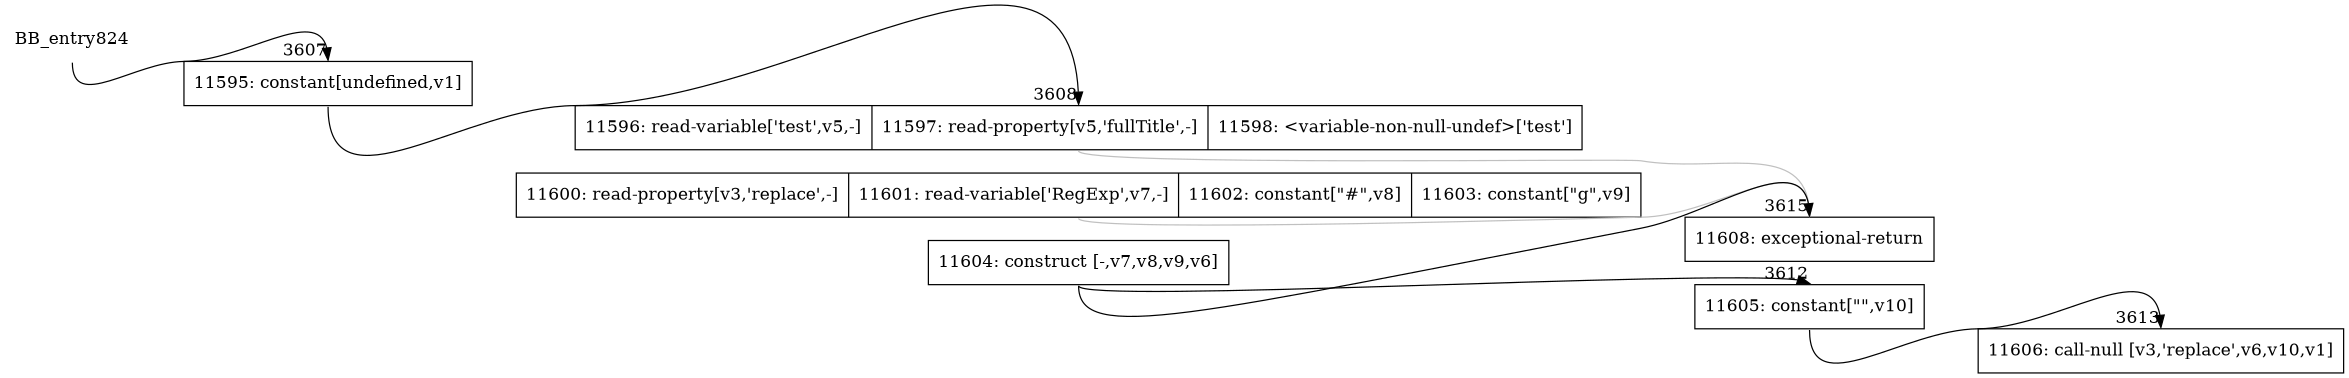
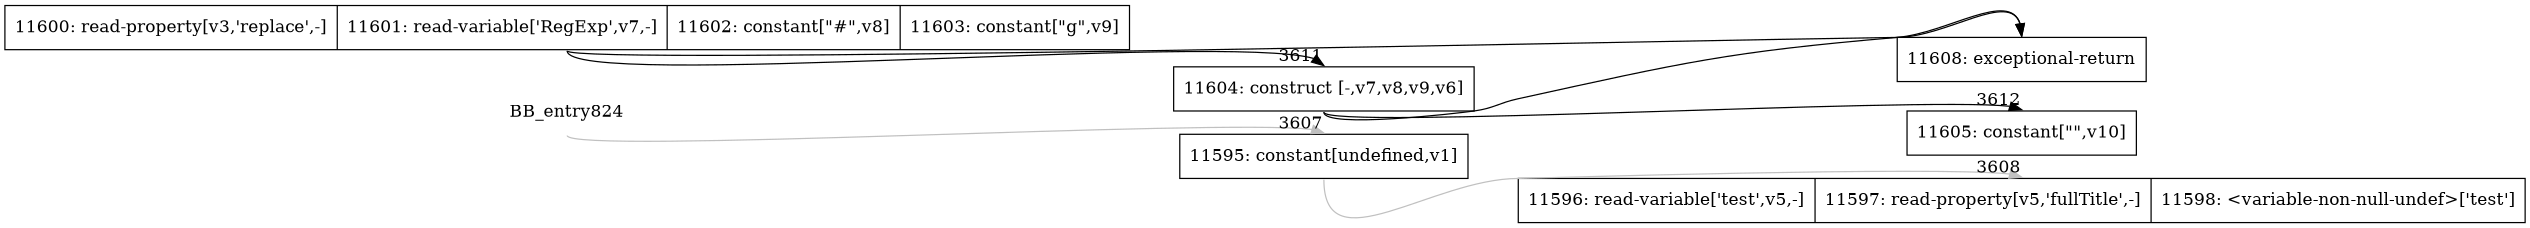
(197, 60) -> (939, 134)
none -> (827, 62)
(715, 82) -> (1652, 175)
(1453, 161) -> none
(1451, 222) -> (1298, 48)
(2161, 351) -> none
